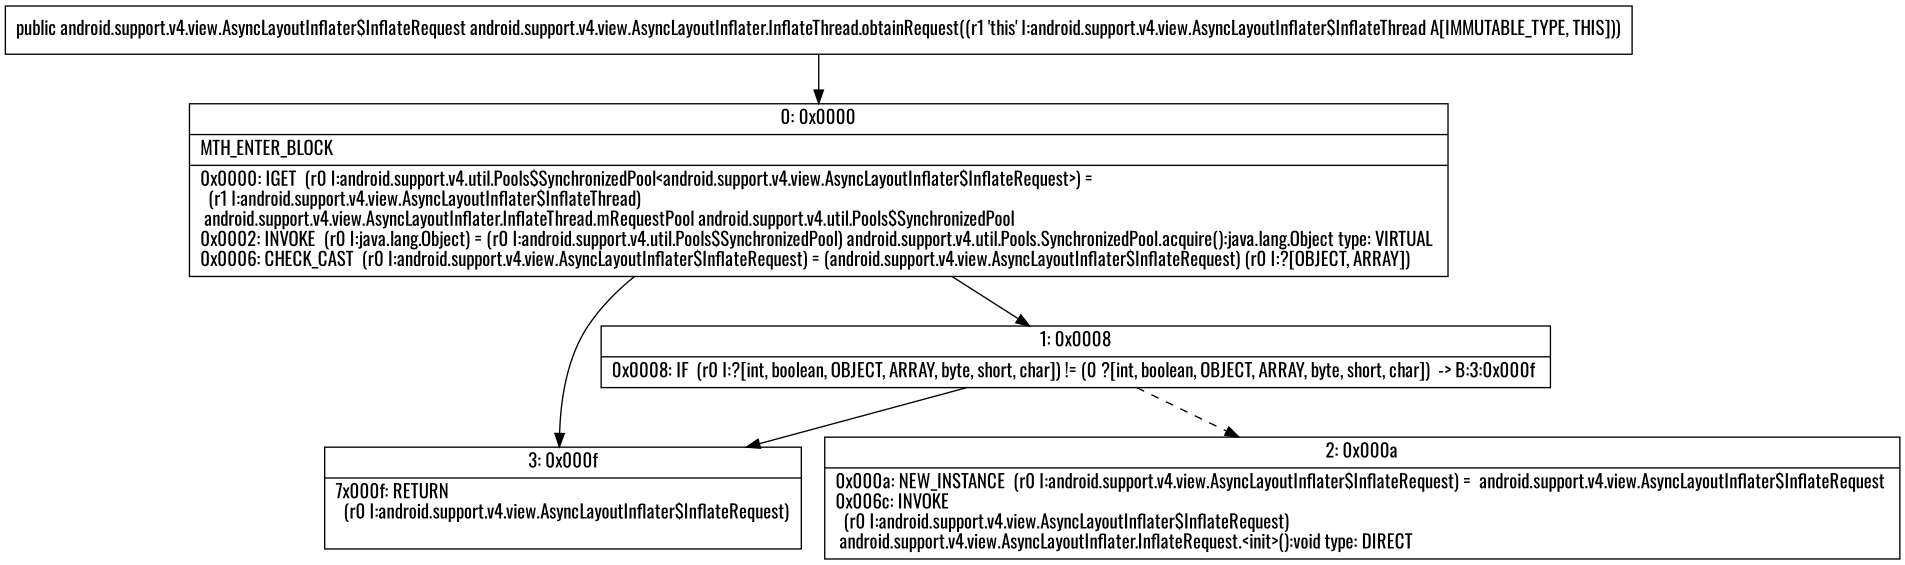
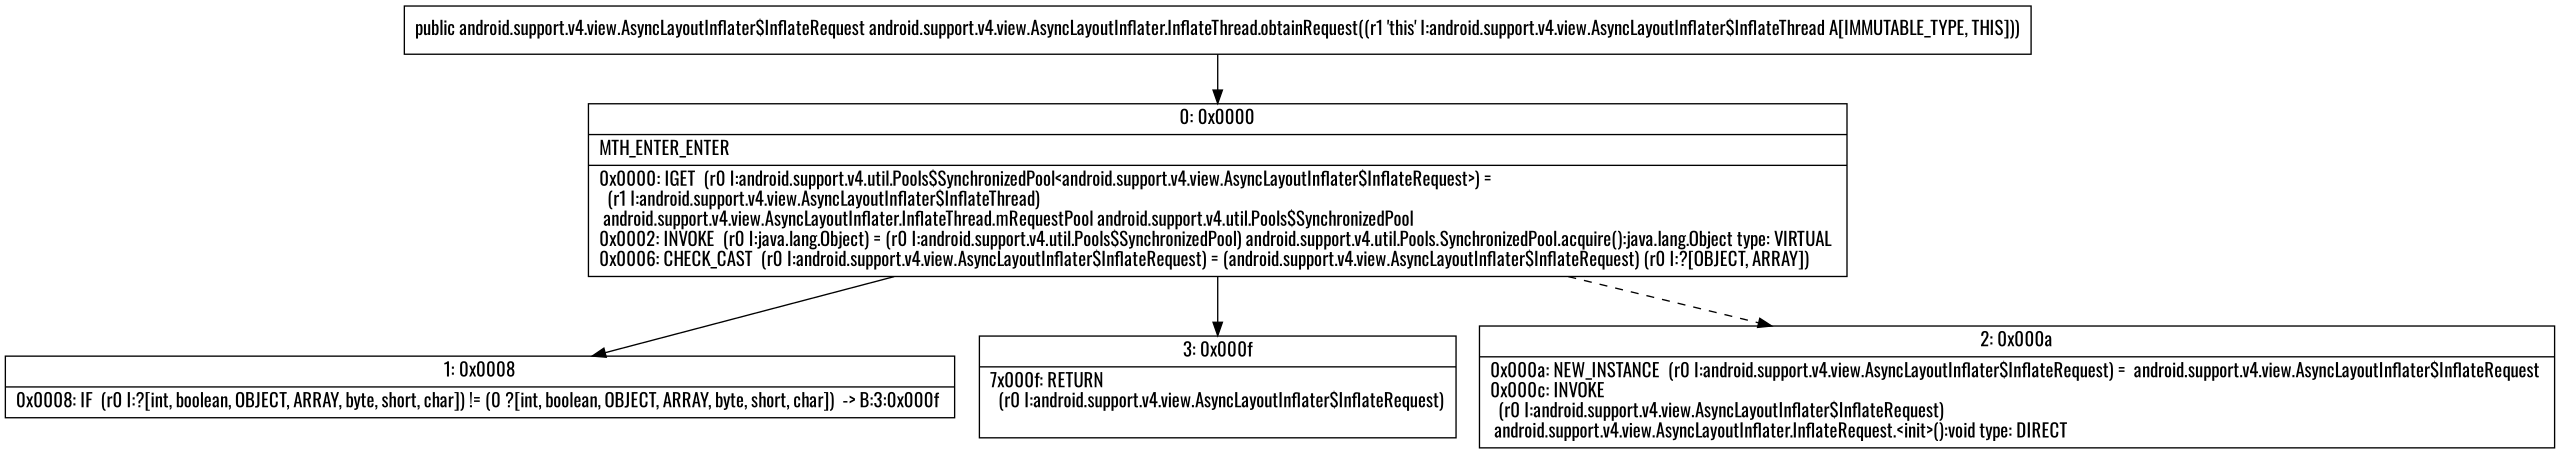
(267, 149) -> (665, 149)
(1182, 409) -> (1663, 300)
(863, 416) -> none
(896, 503) -> (1552, 392)
